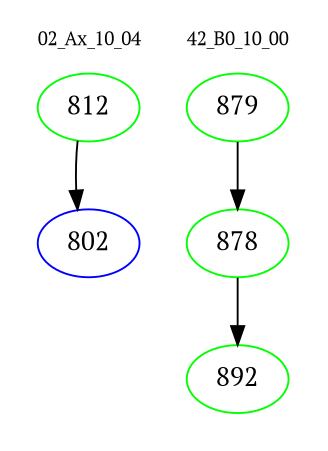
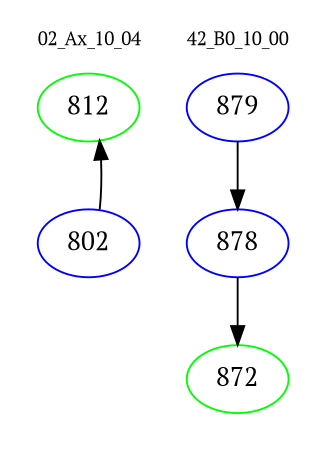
(238, 108) -> (238, 108)
(76, 166) -> (101, 185)
(238, 243) -> (238, 243)
(238, 379) -> (238, 379)
